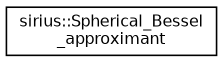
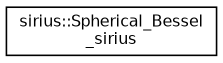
(111, 31) -> (111, 31)
